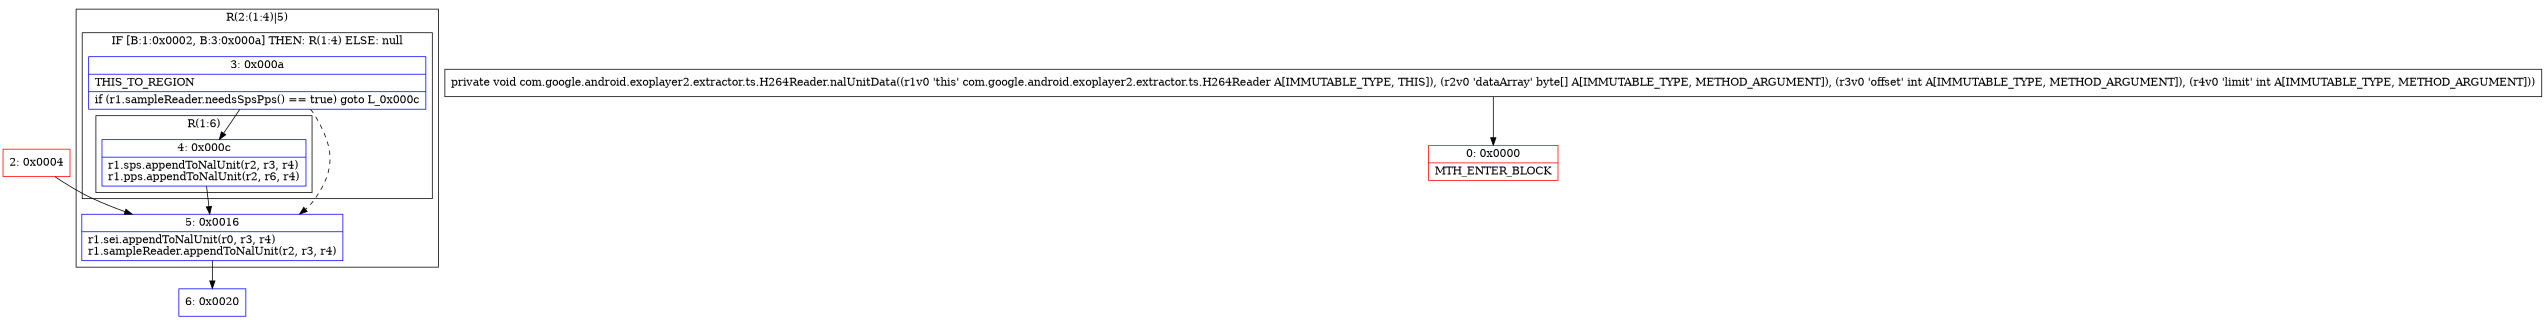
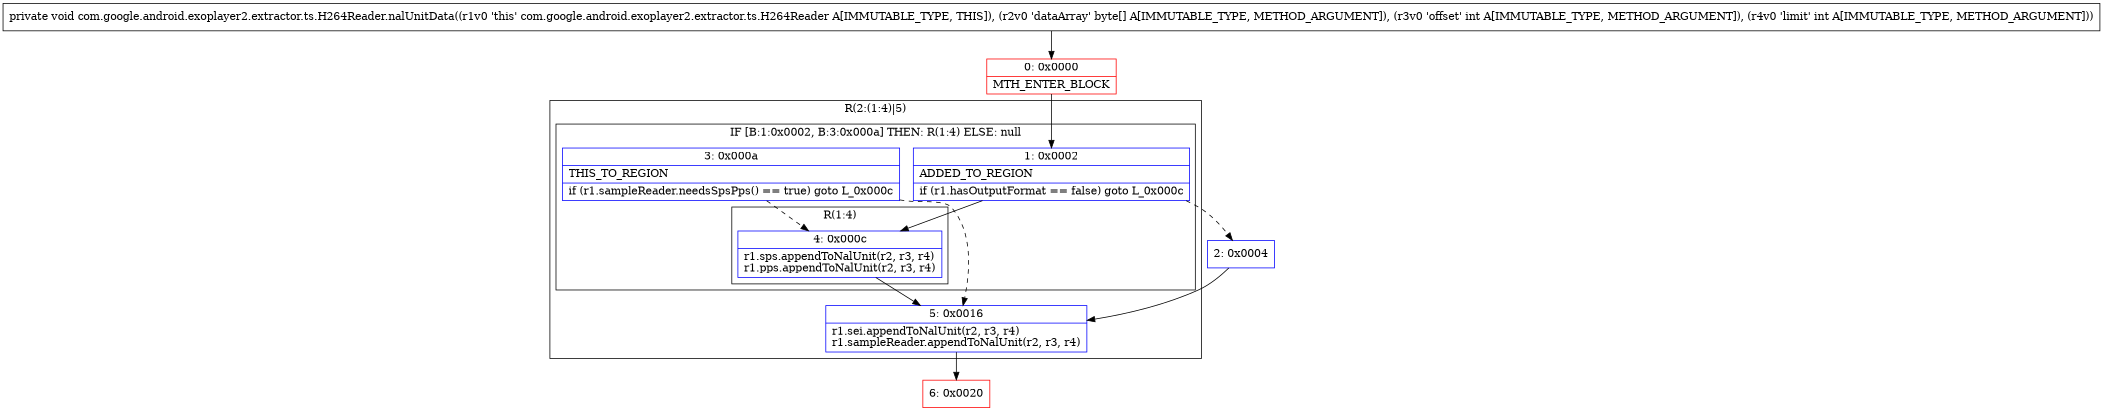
(232, 121) -> (784, 214)
(204, 124) -> (840, 216)
(37, 163) -> (1241, 254)
none -> (1051, 174)
(204, 177) -> (840, 268)
(182, 240) -> (926, 331)
(212, 303) -> (956, 394)
